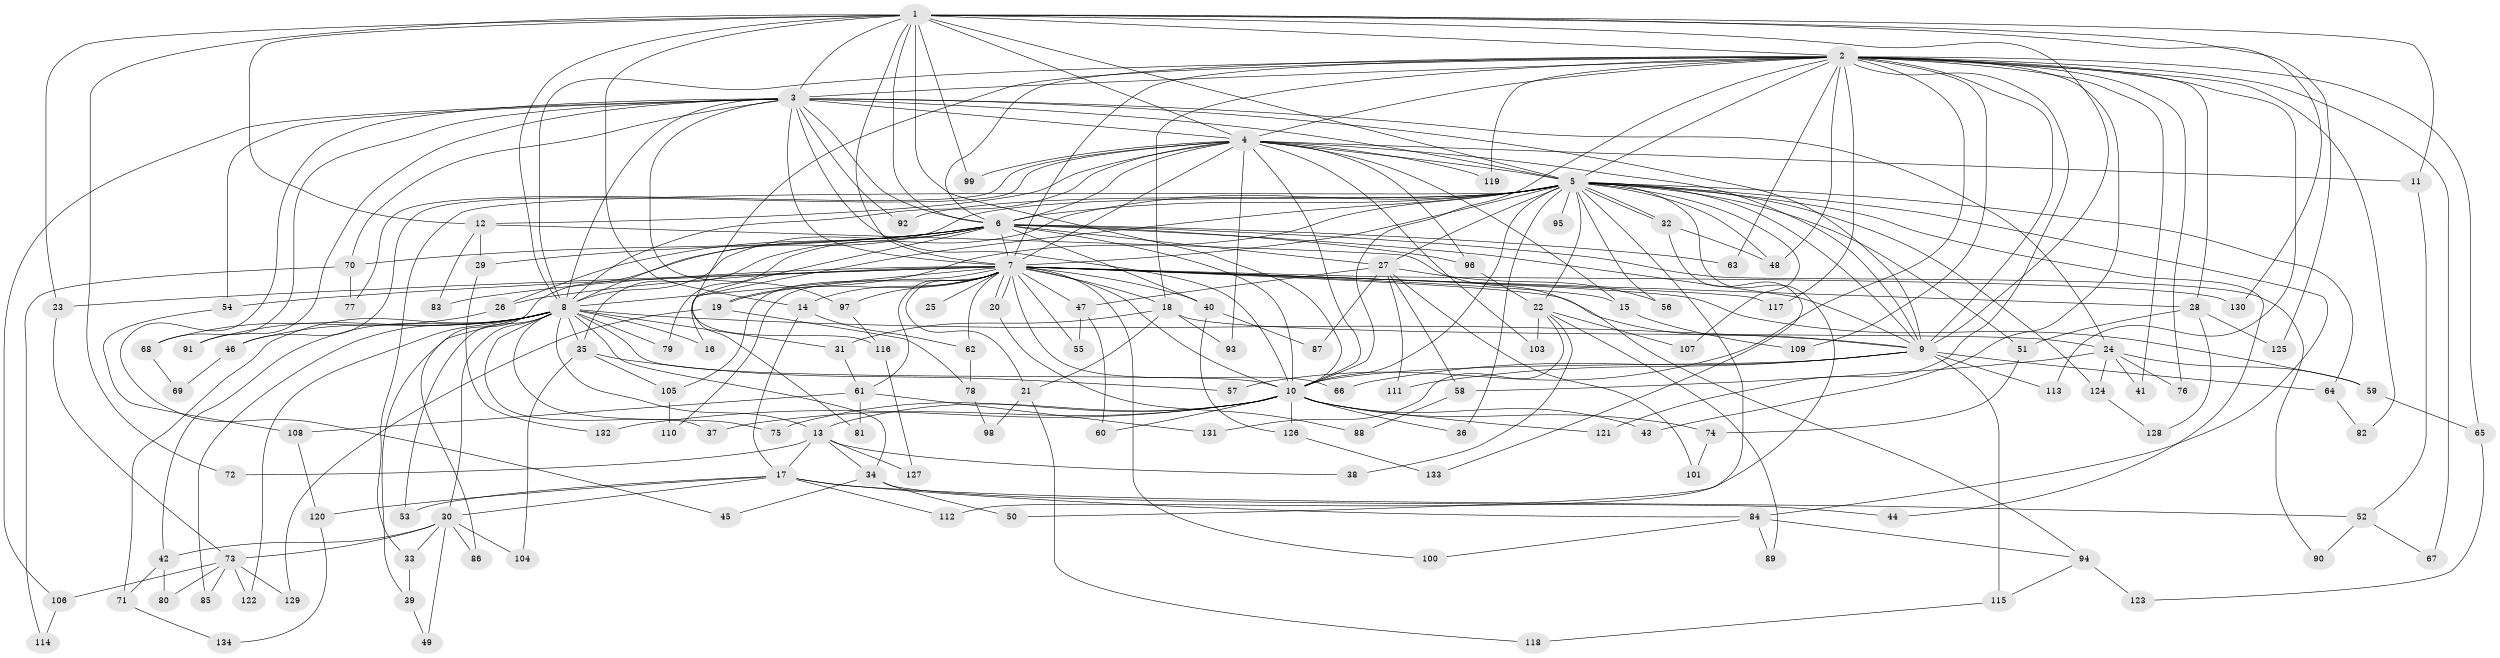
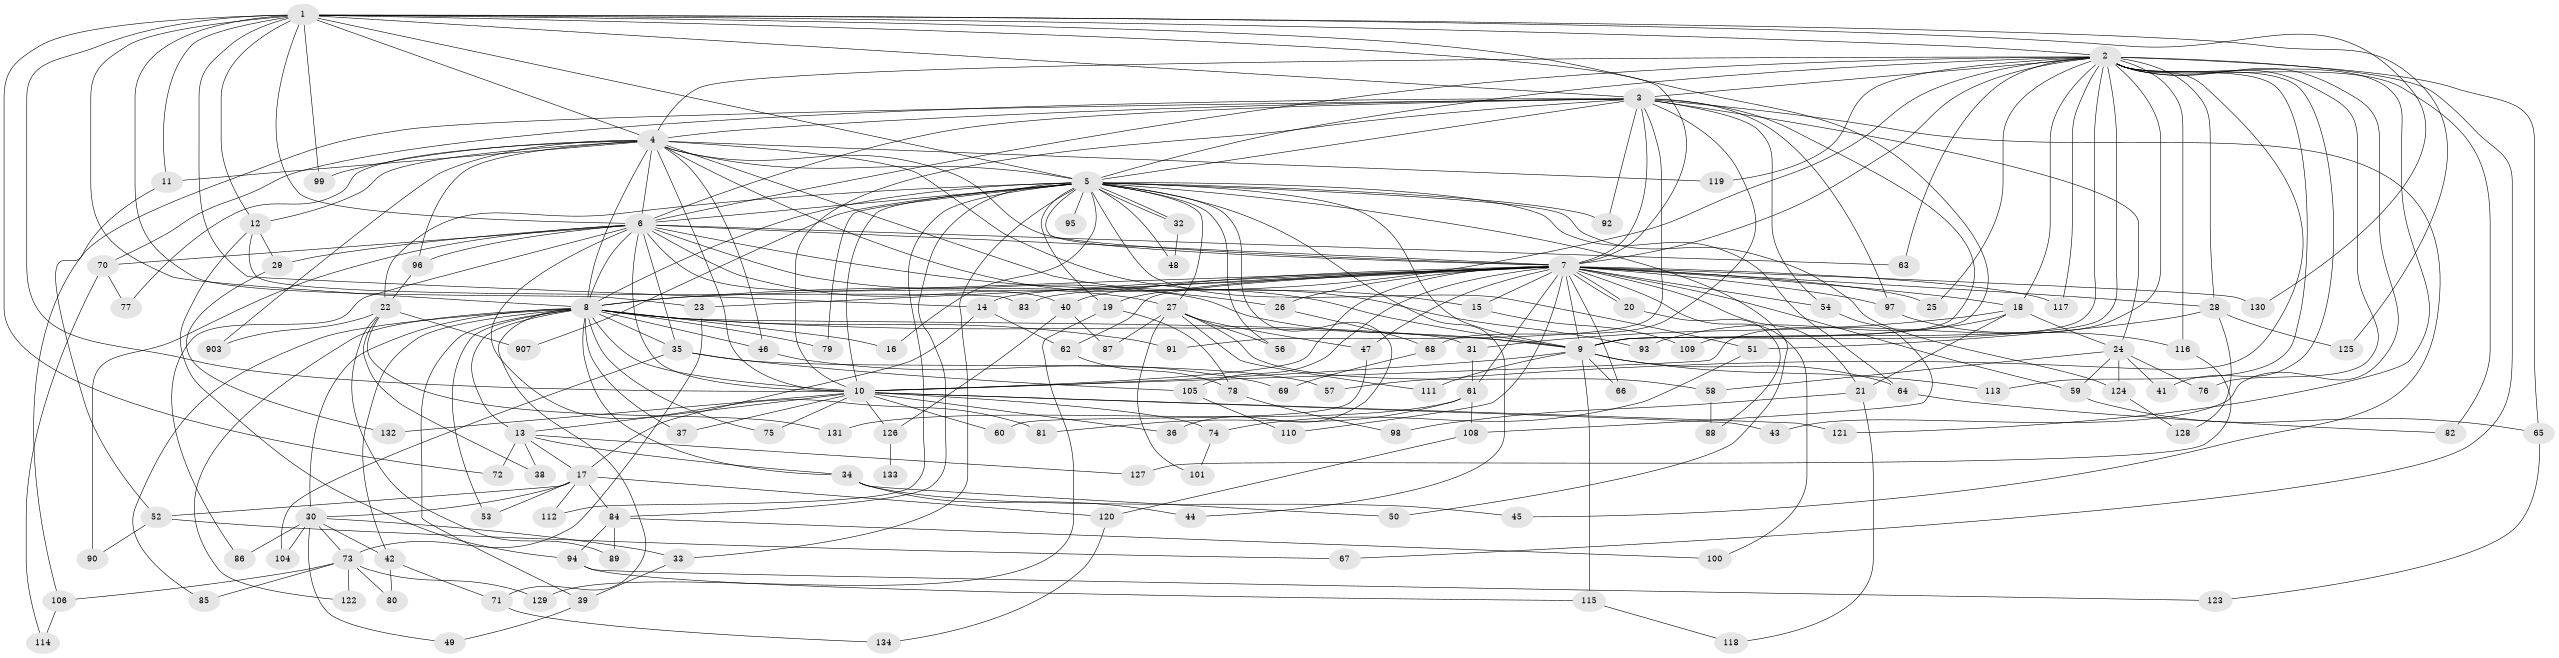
(635, 155) -> none
(1831, 170) -> (2003, 158)
(1079, 350) -> none
(1537, 350) -> (214, 350)
(1688, 350) -> (524, 350)
(1686, 378) -> none
